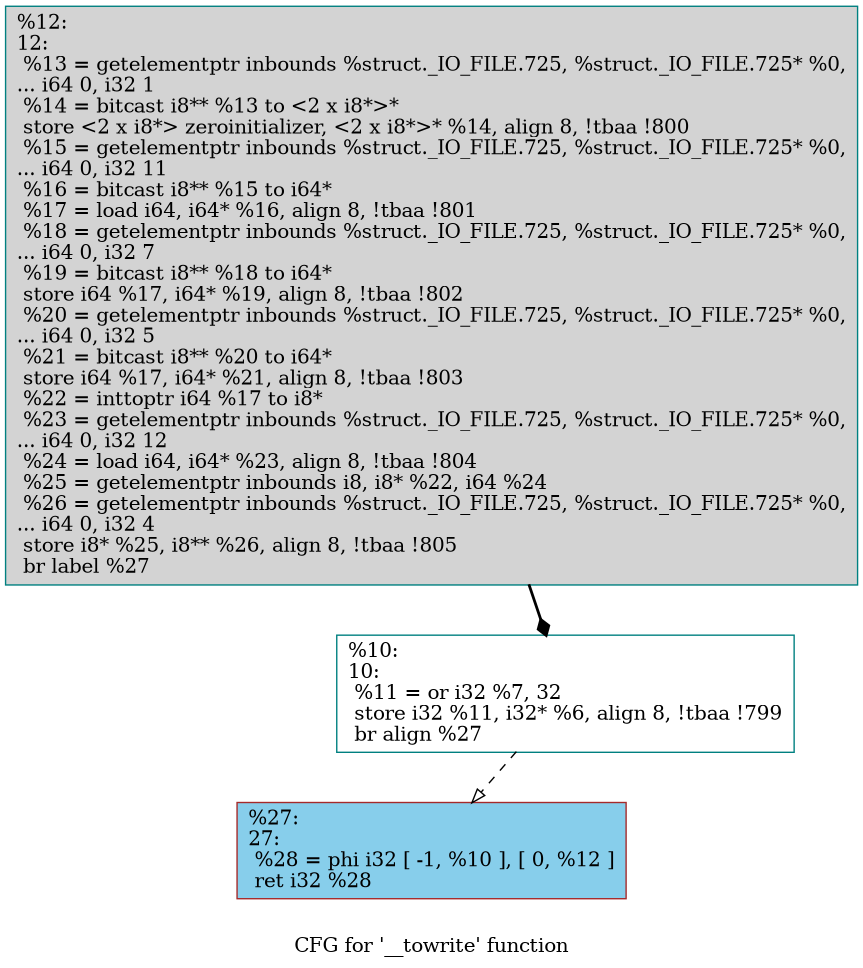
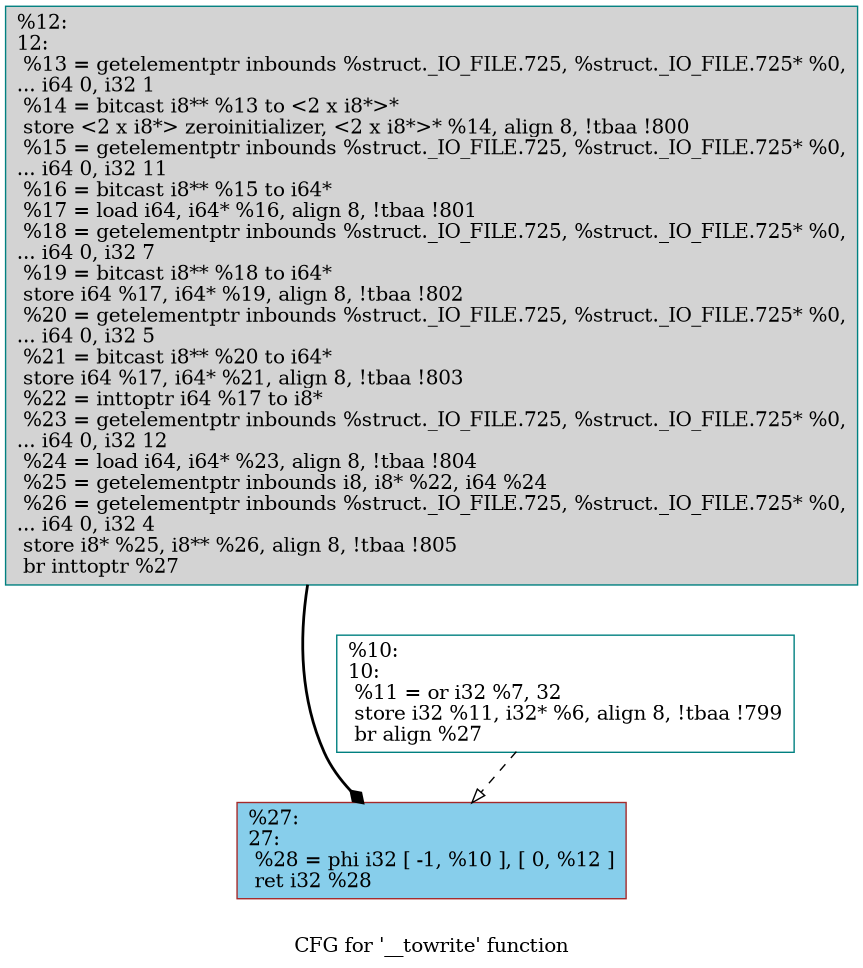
(84, 567) -> (98, 567)
(535, 602) -> (307, 693)
